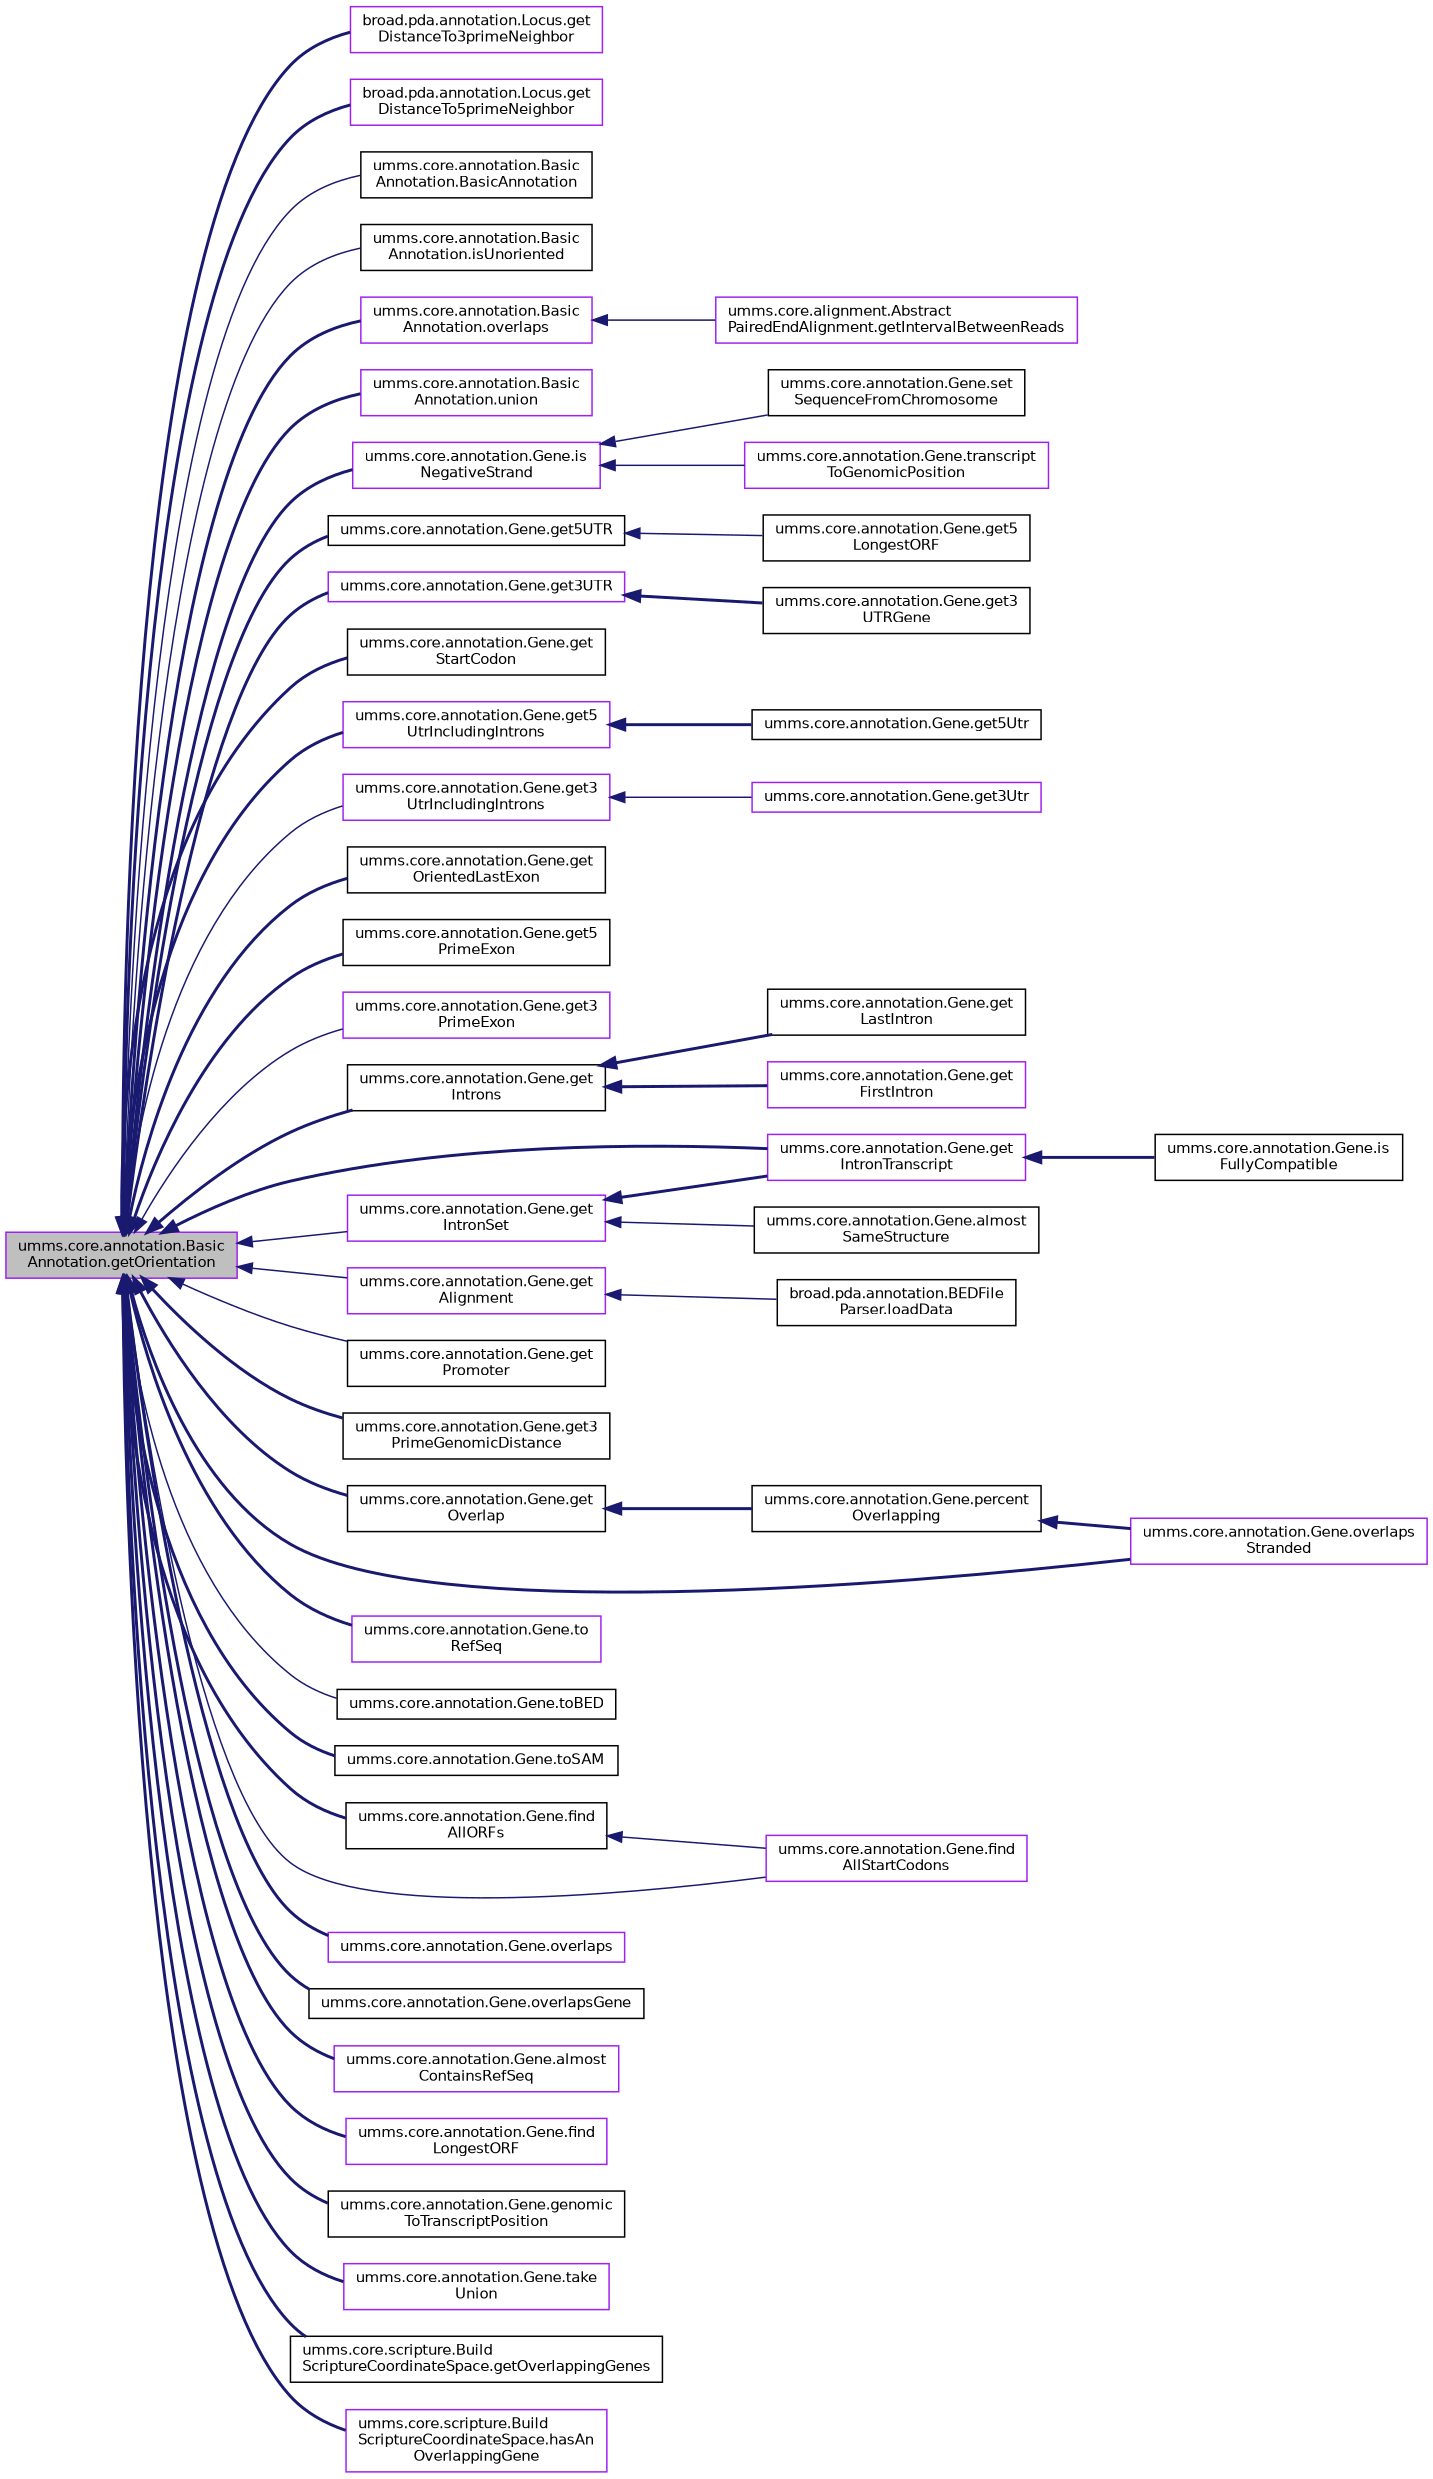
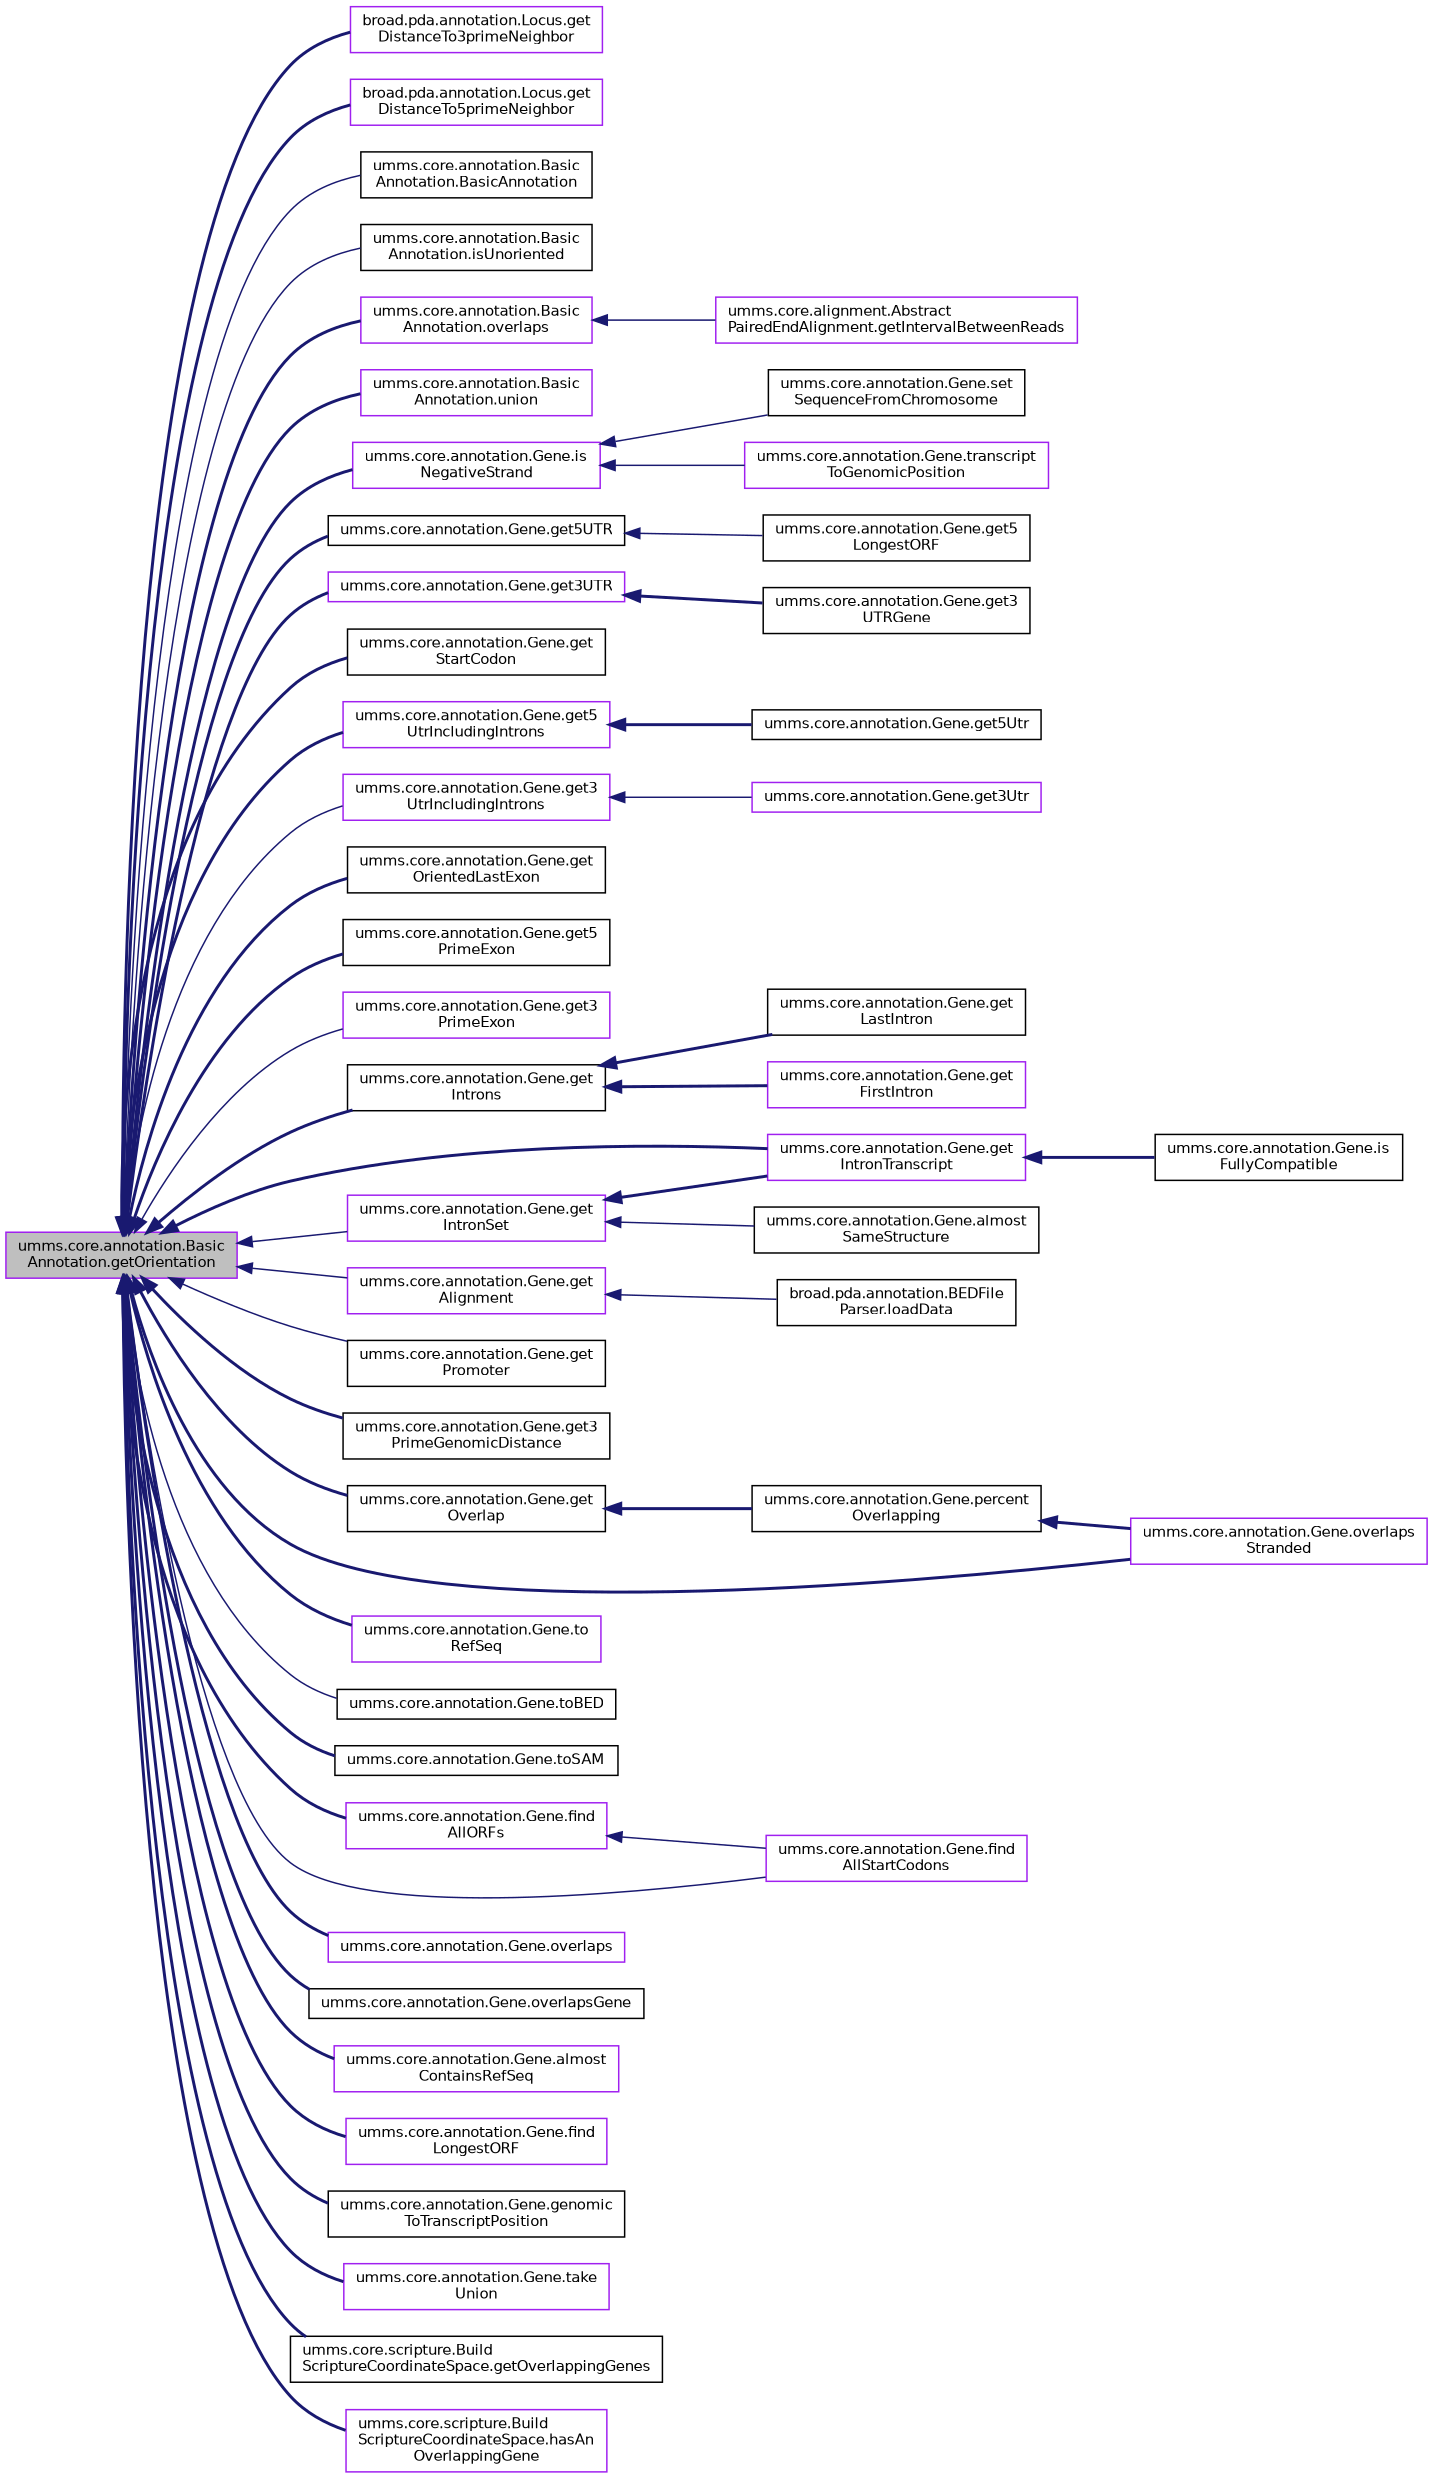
(476, 1826) -> (476, 1826)
